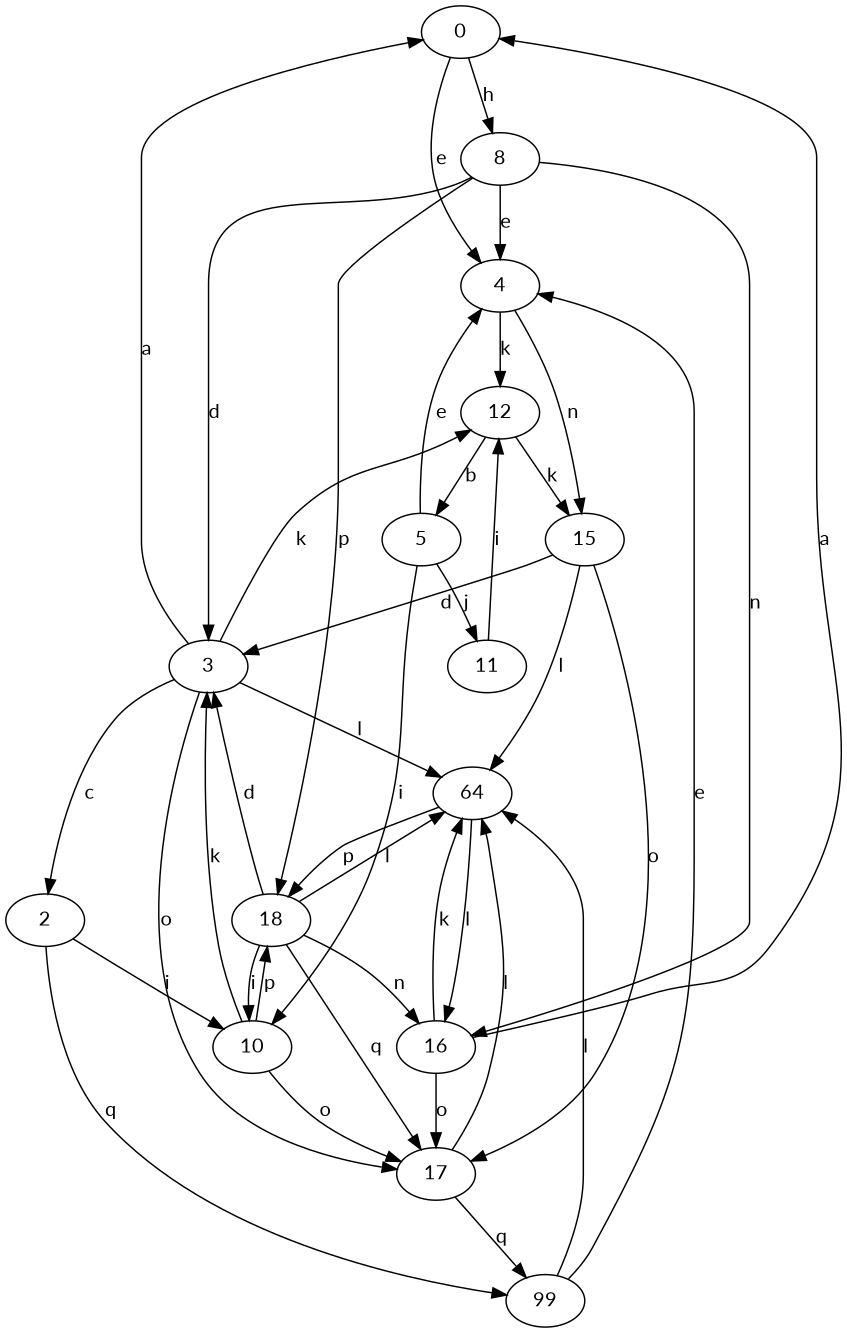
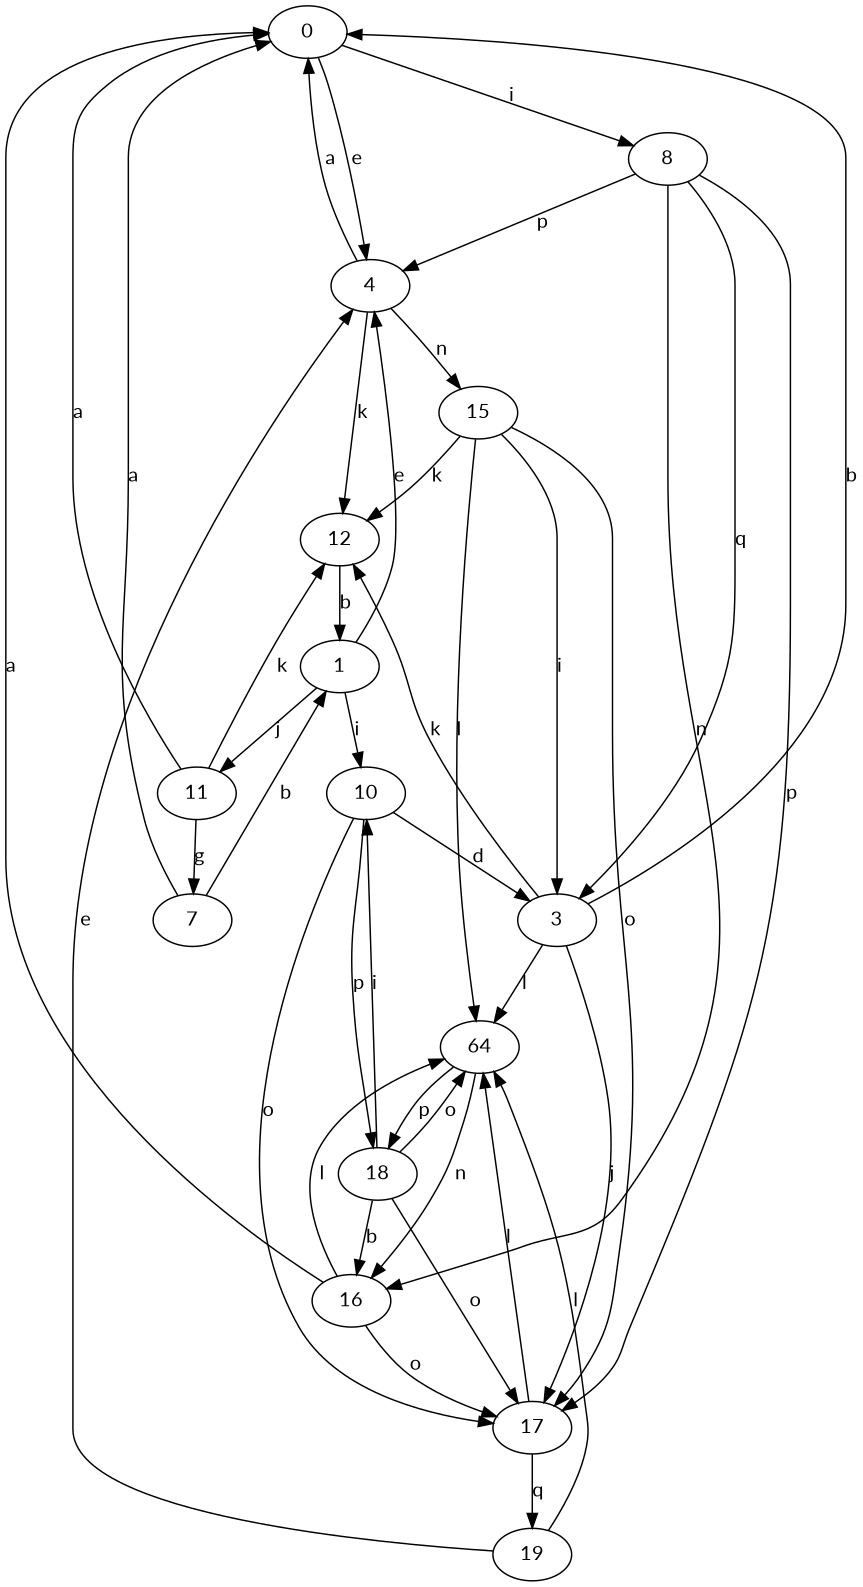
(489, 96) -> (512, 96)
none -> (321, 170)
(506, 222) -> (542, 222)
(147, 349) -> (852, 476)
none -> (73, 355)
(214, 413) -> (741, 540)
(538, 470) -> (422, 477)
(338, 498) -> (784, 792)
(421, 540) -> (340, 666)
(497, 540) -> (282, 666)
(446, 603) -> (560, 666)
(238, 801) -> none
(215, 857) -> (478, 857)
(388, 857) -> (451, 1111)
(45, 920) -> none
(167, 920) -> (612, 1174)
none -> (192, 920)
(444, 920) -> (322, 1174)
(468, 920) -> (461, 1174)
(400, 984) -> (372, 1237)
(376, 1047) -> (476, 1301)
(545, 1301) -> (532, 1555)
